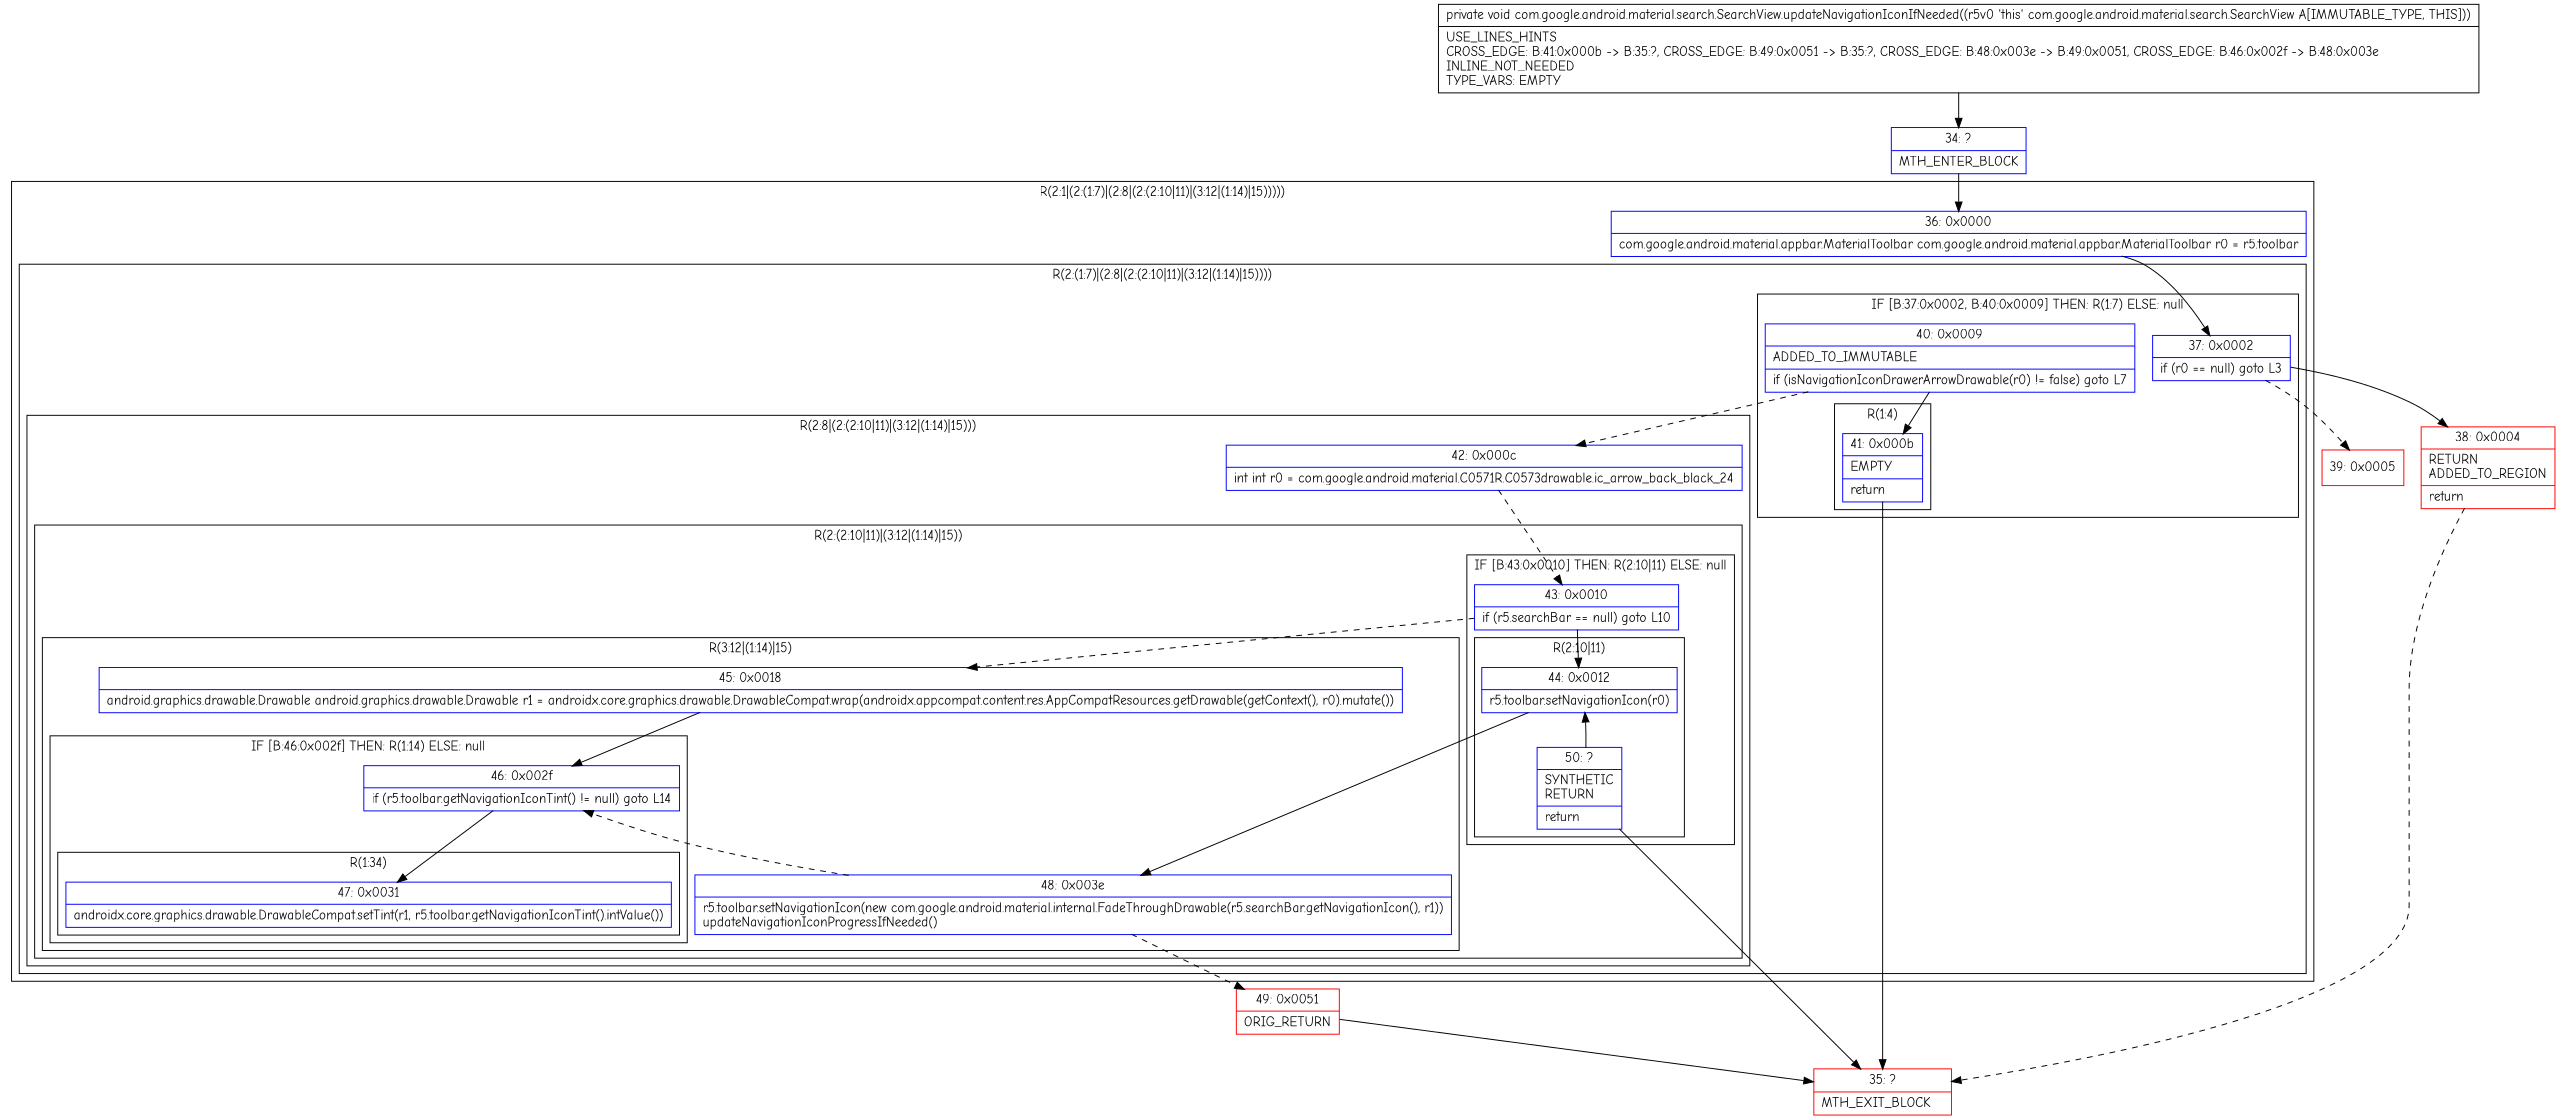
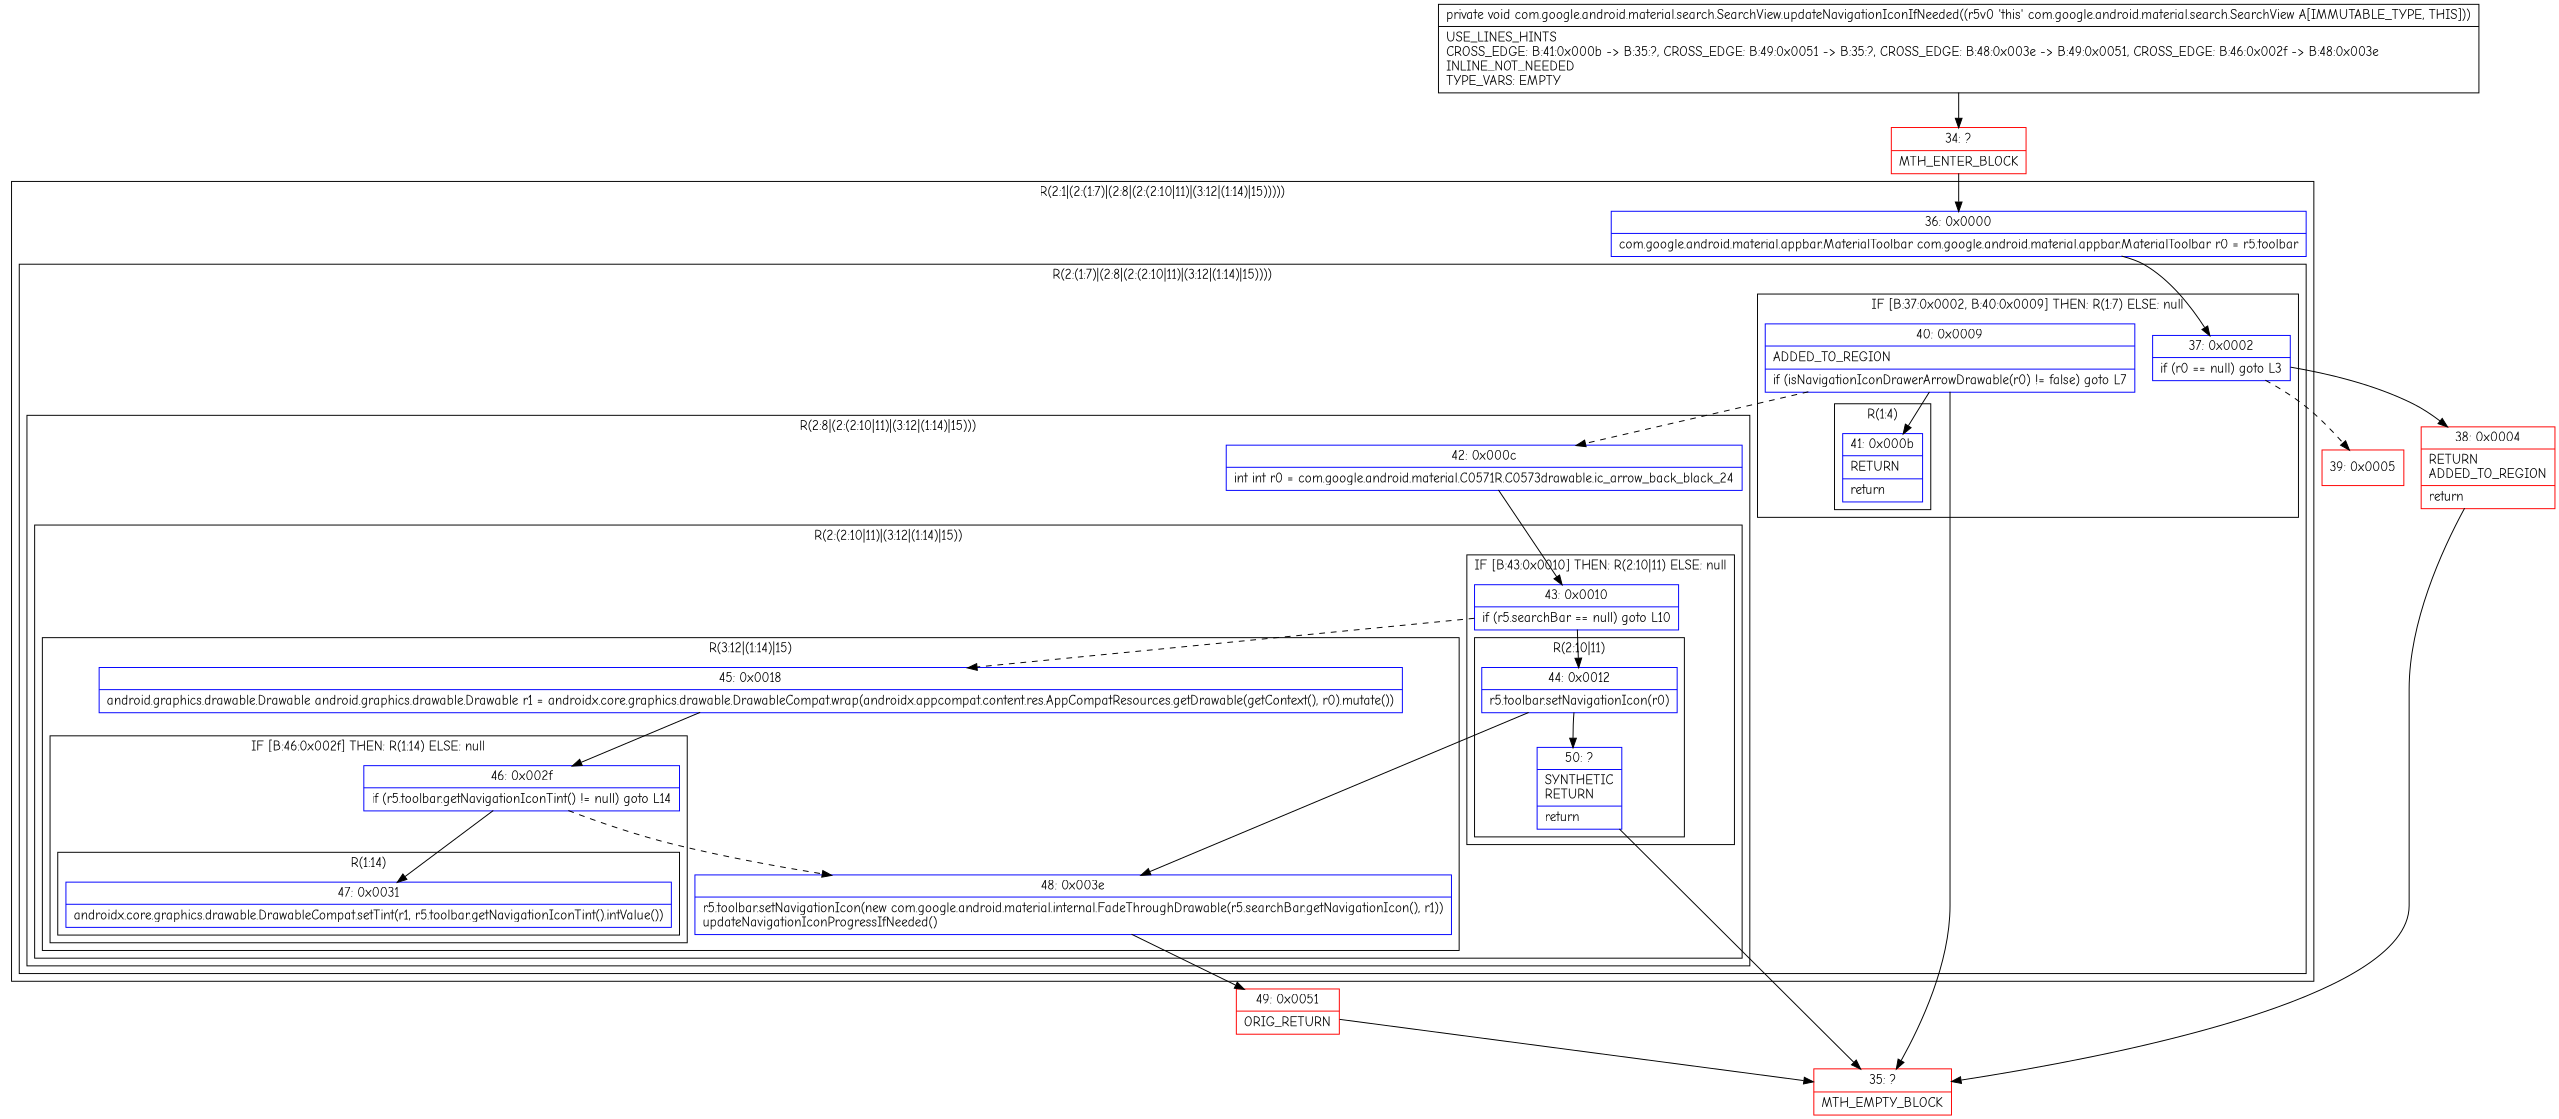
(1959, 151) -> (1959, 151)
(1846, 357) -> (1832, 357)
(1872, 467) -> (1875, 467)
(1528, 533) -> (1528, 533)
(1586, 735) -> (1573, 725)
(1883, 781) -> (1950, 731)
(719, 851) -> (694, 849)
(369, 863) -> (369, 863)
(2389, 945) -> (2389, 945)
(1183, 960) -> (1183, 960)
(1876, 1103) -> (1883, 1103)
